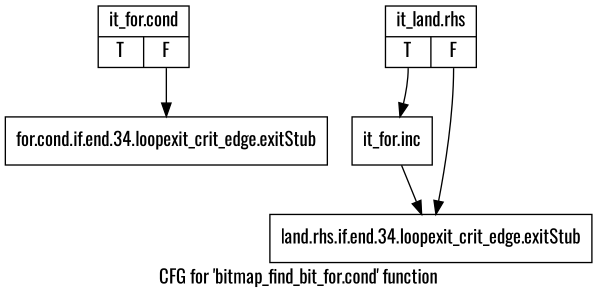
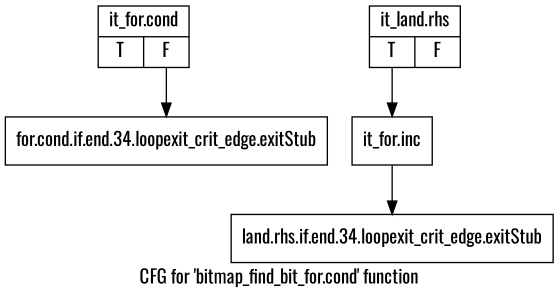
(449, 135) -> none
